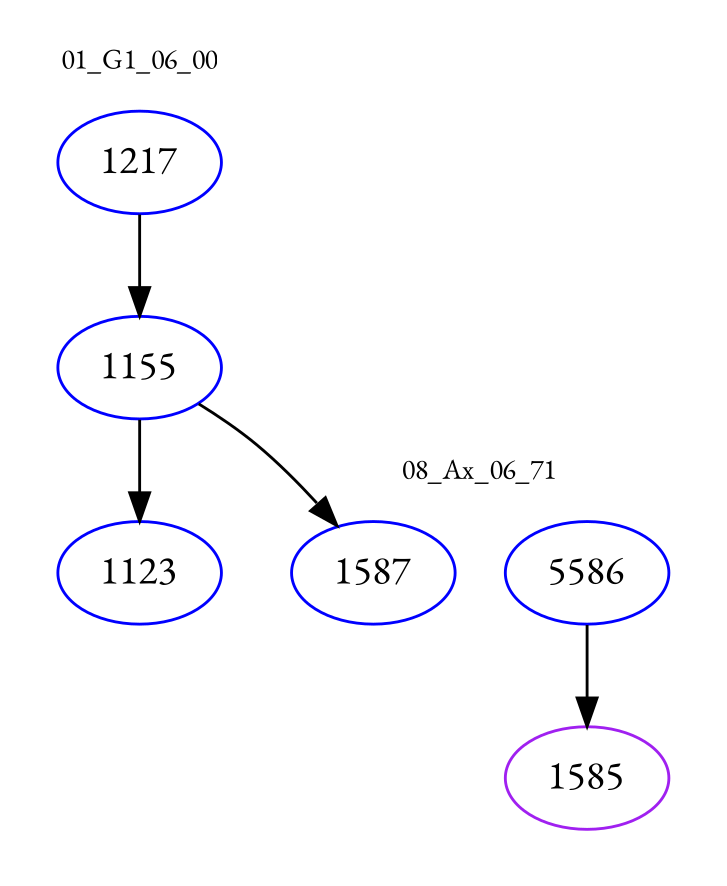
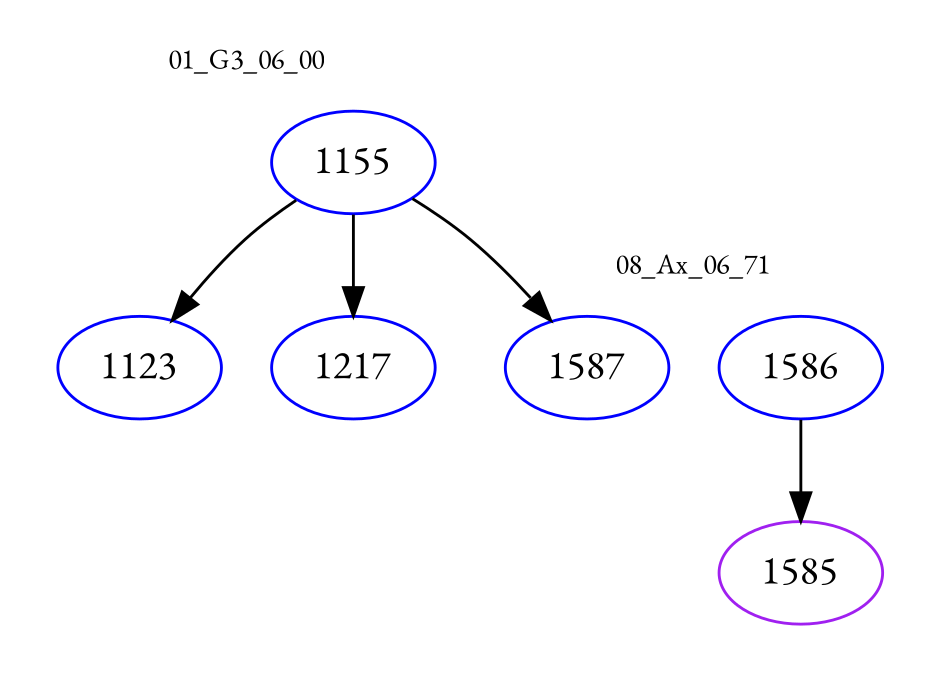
(140, 61) -> (247, 61)
(140, 251) -> (353, 251)
(587, 573) -> (801, 368)
